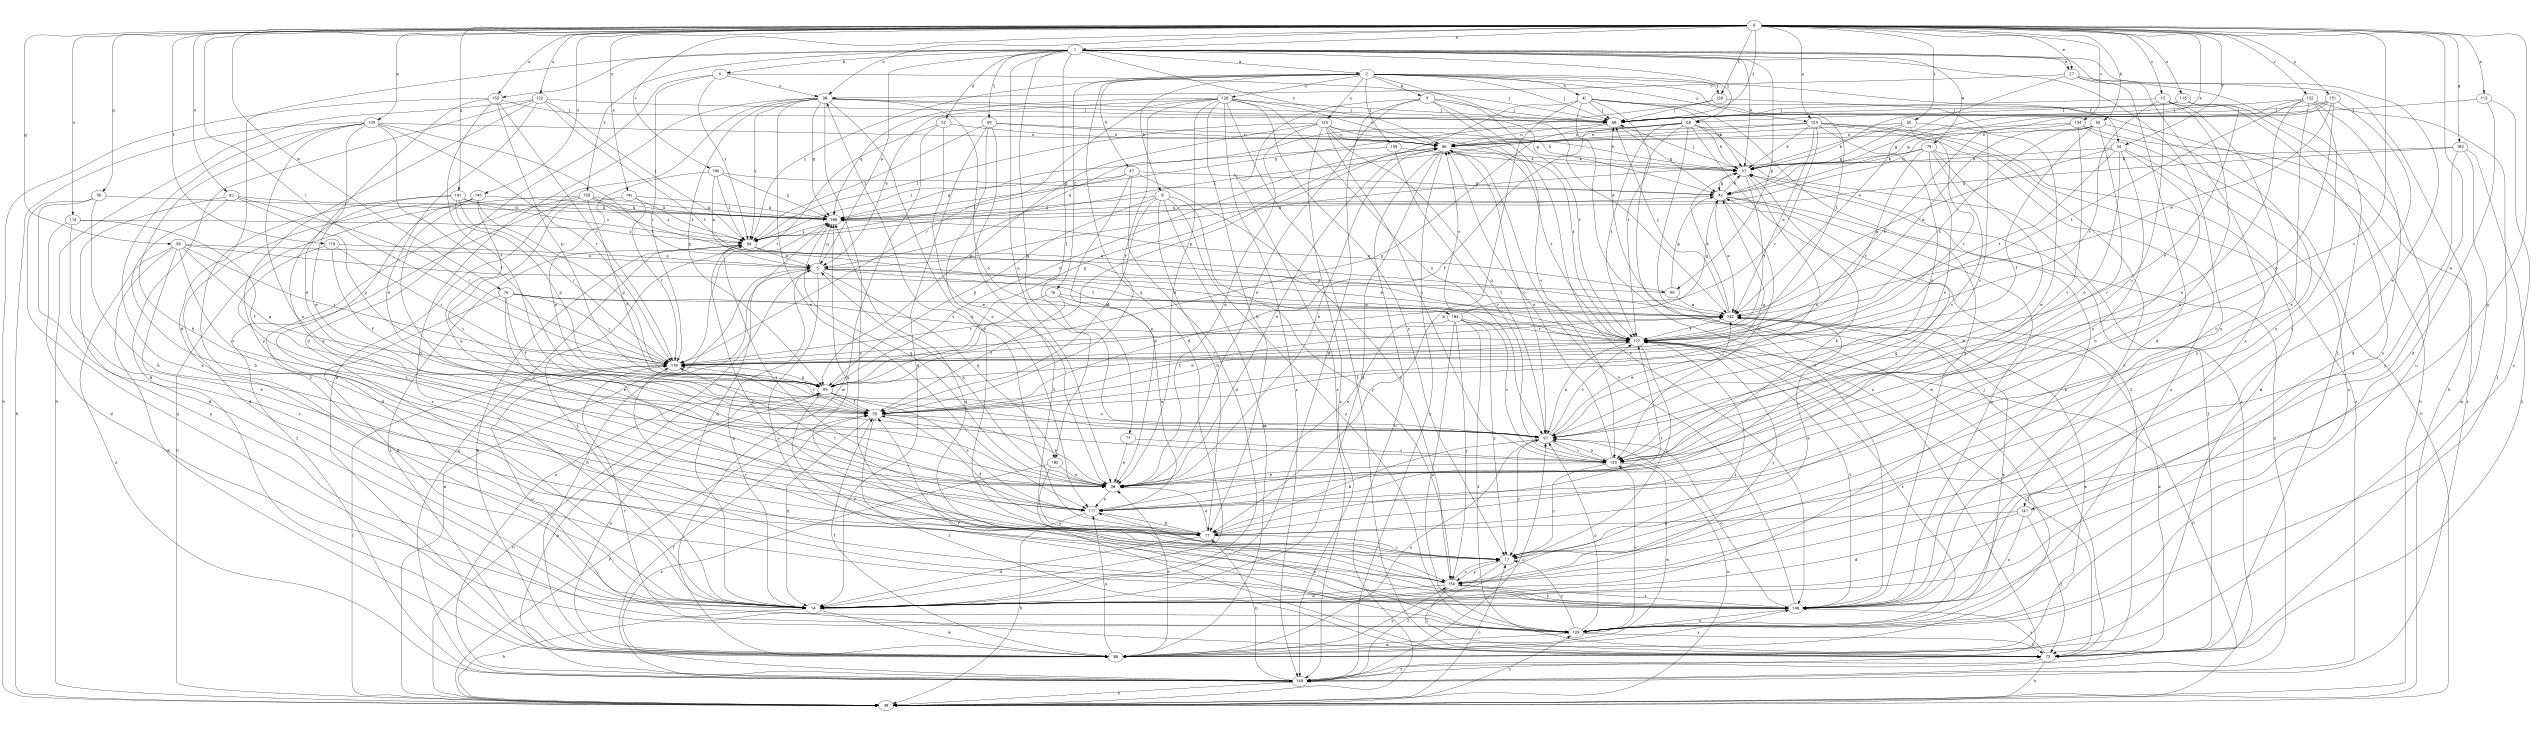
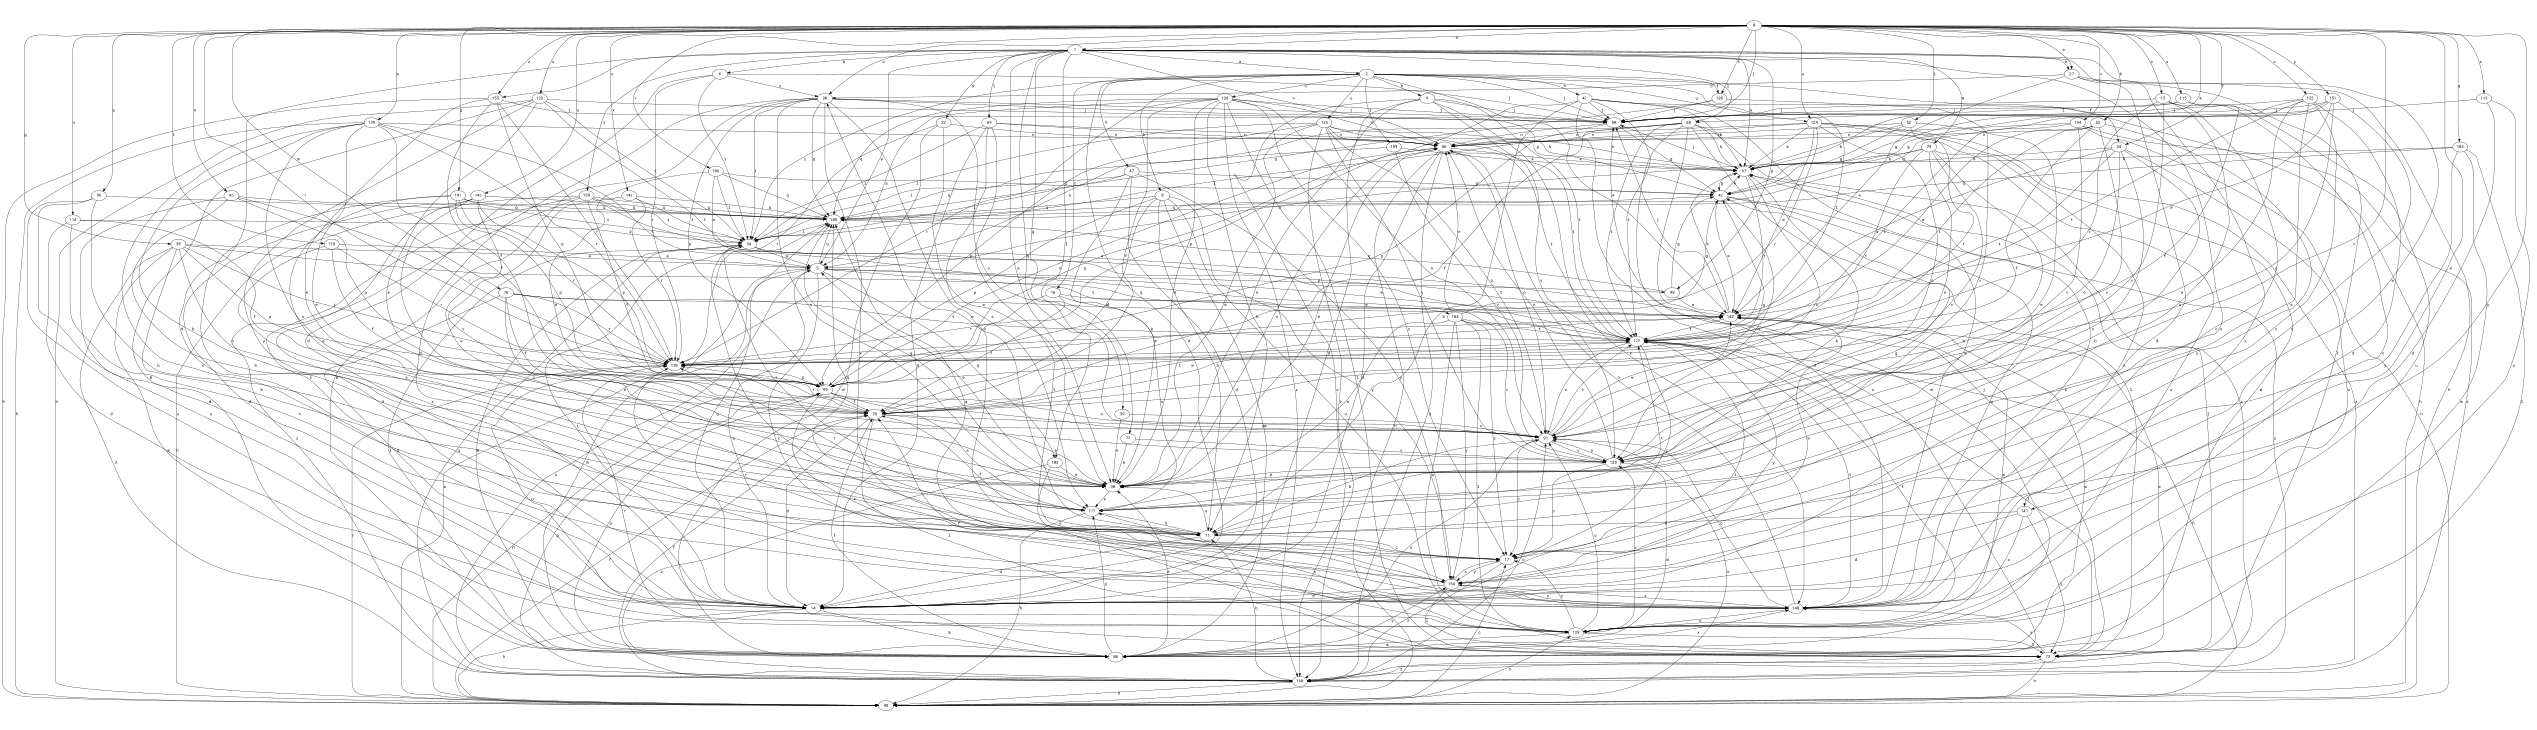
none -> (1122, 414)
(2462, 440) -> none
